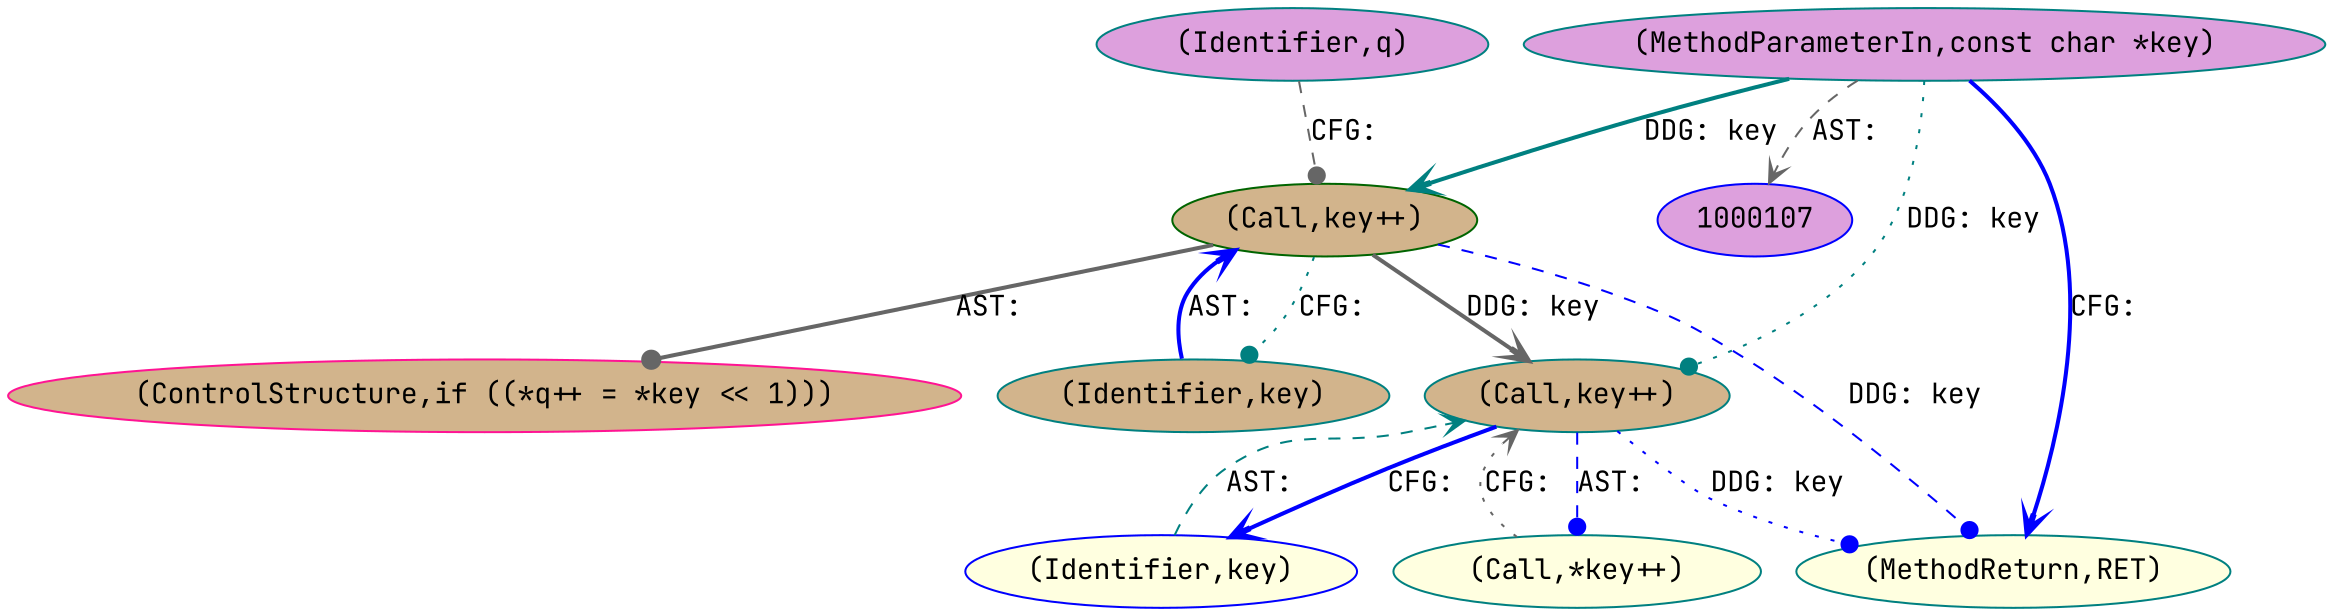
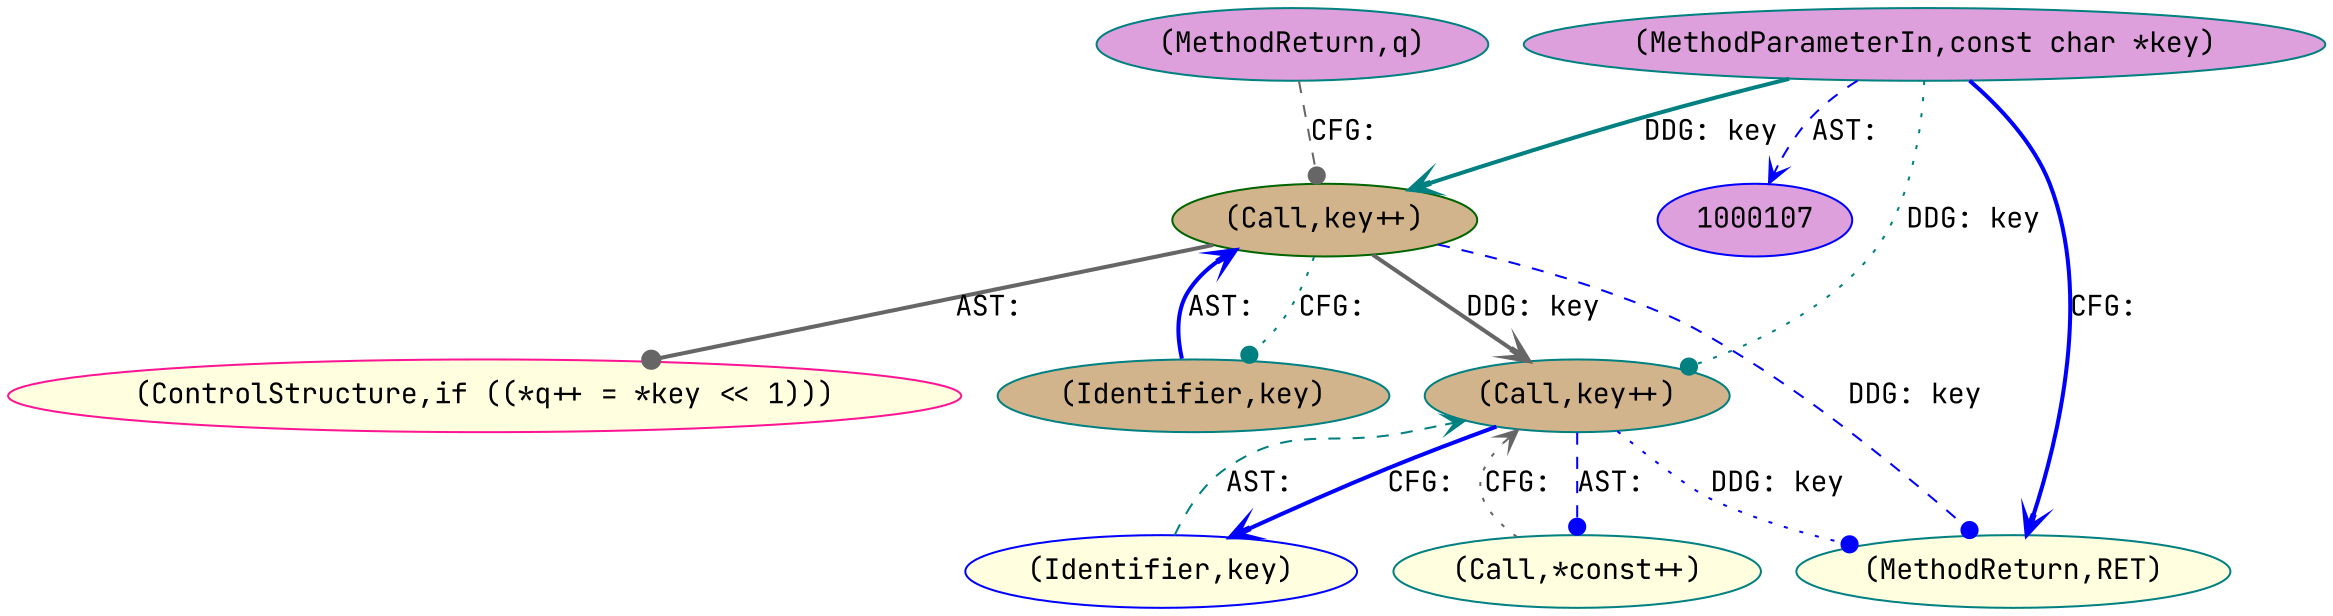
(1292, 44) -> (1292, 44)
(1811, 117) -> (1811, 117)
(485, 396) -> (485, 396)
(1577, 572) -> (1577, 572)
